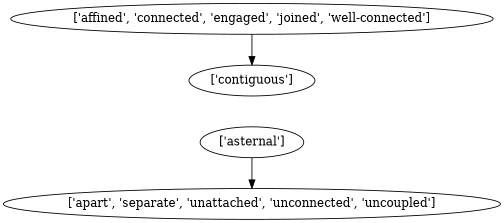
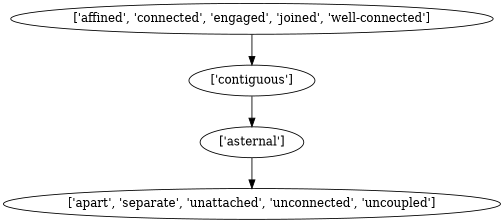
none -> (252, 107)
